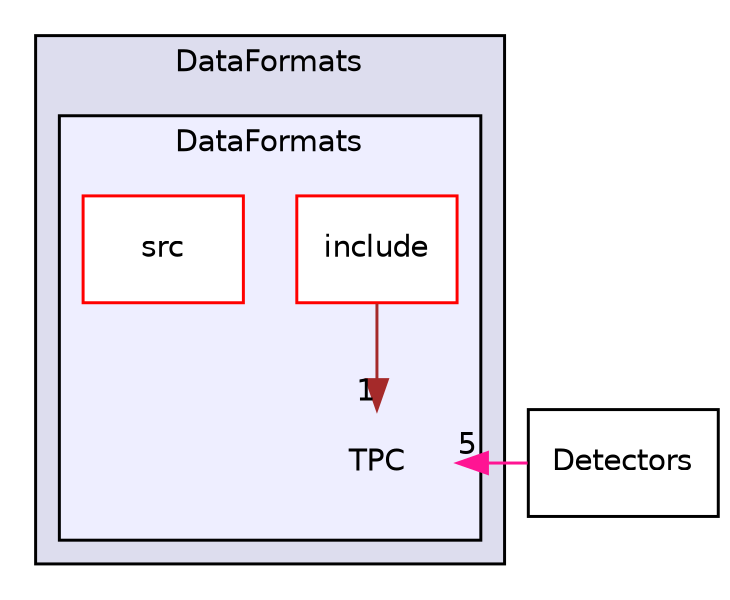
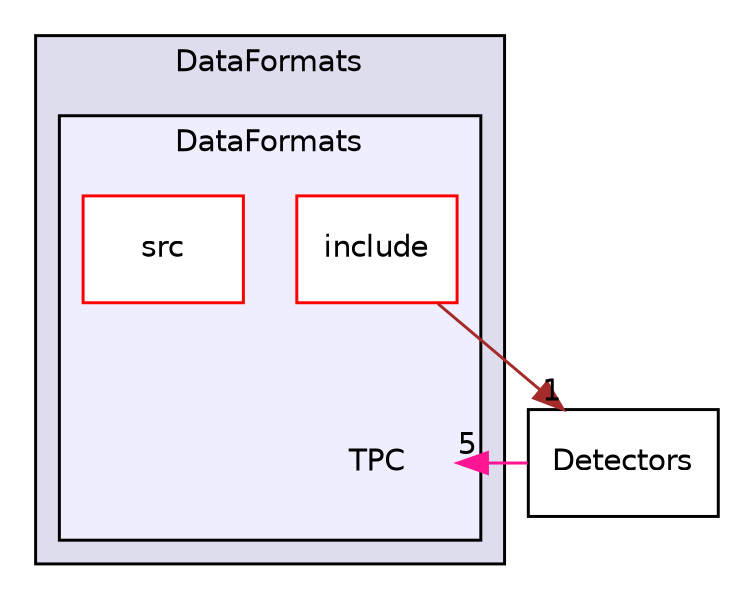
(377, 342) -> (489, 347)
